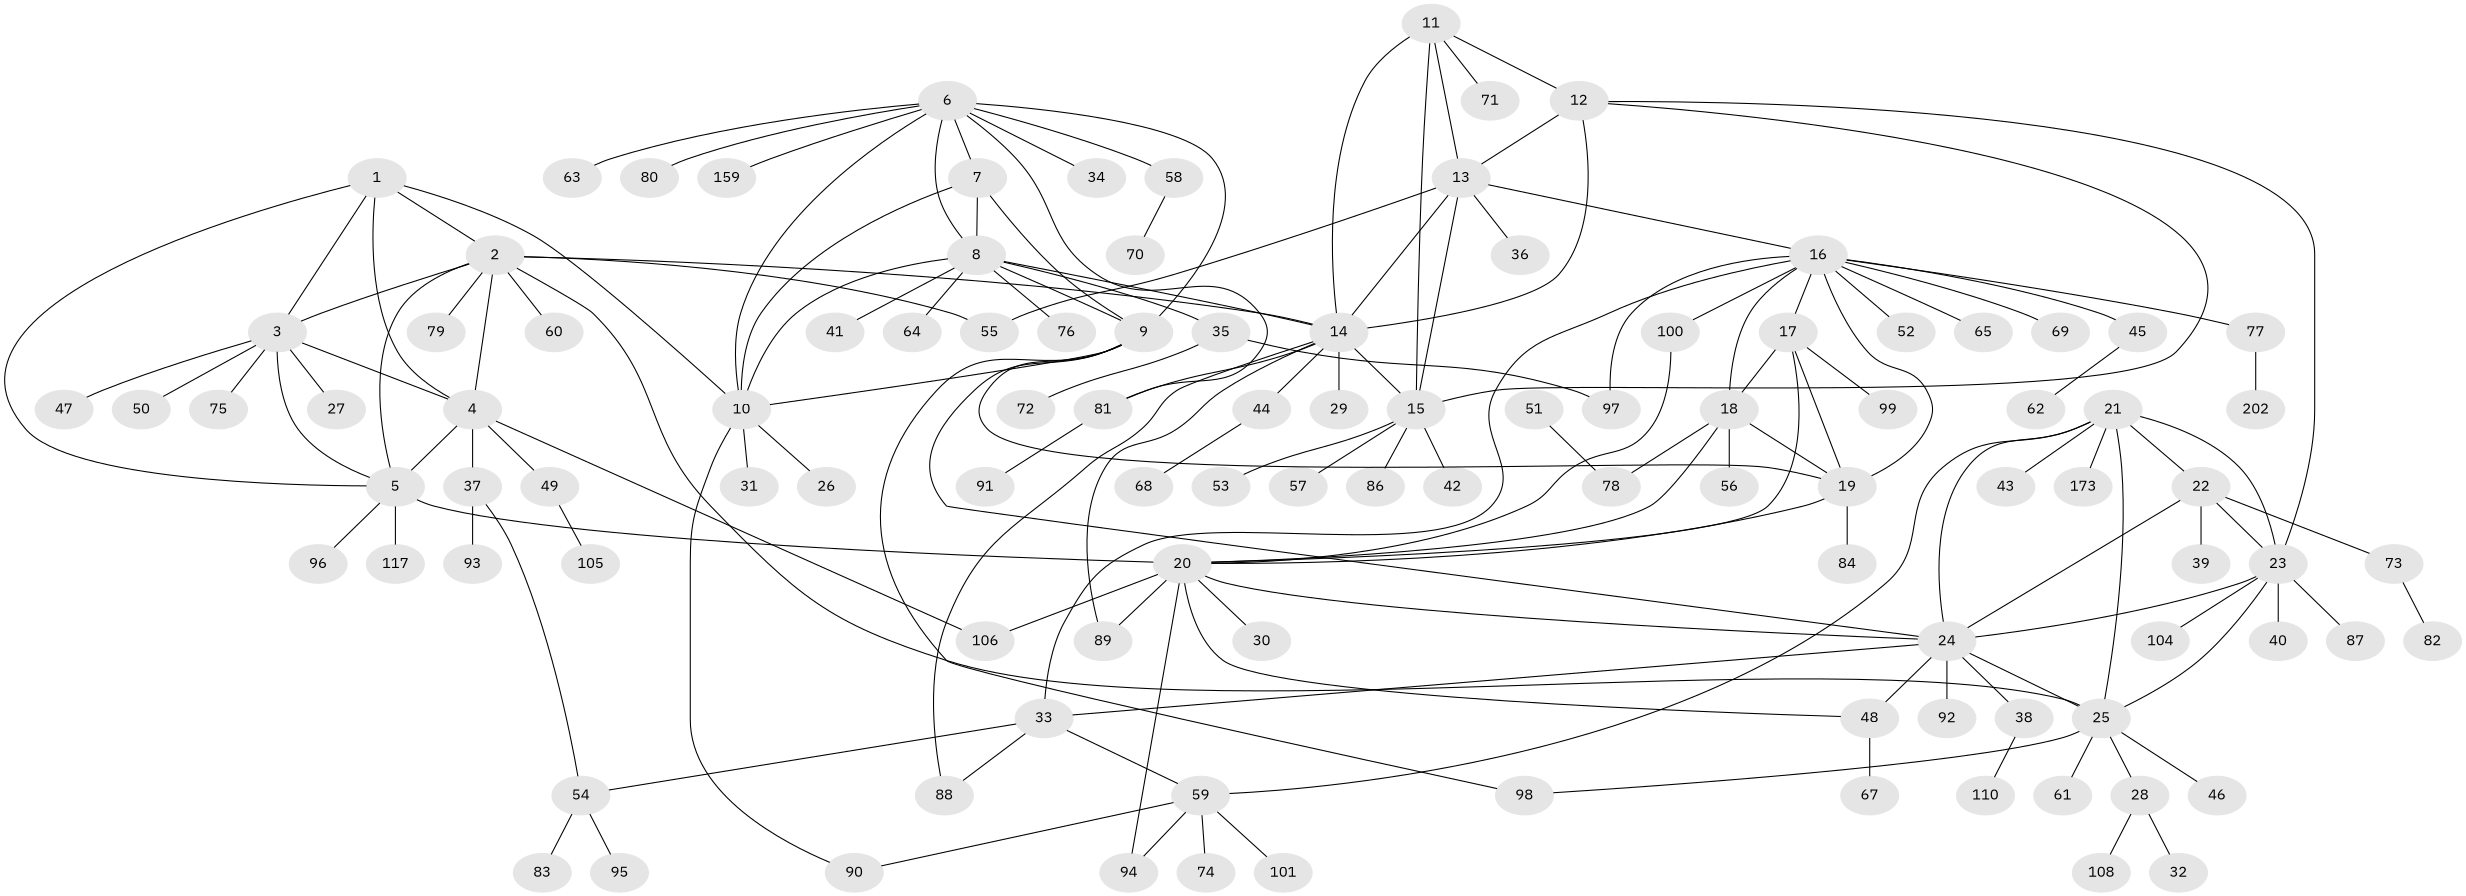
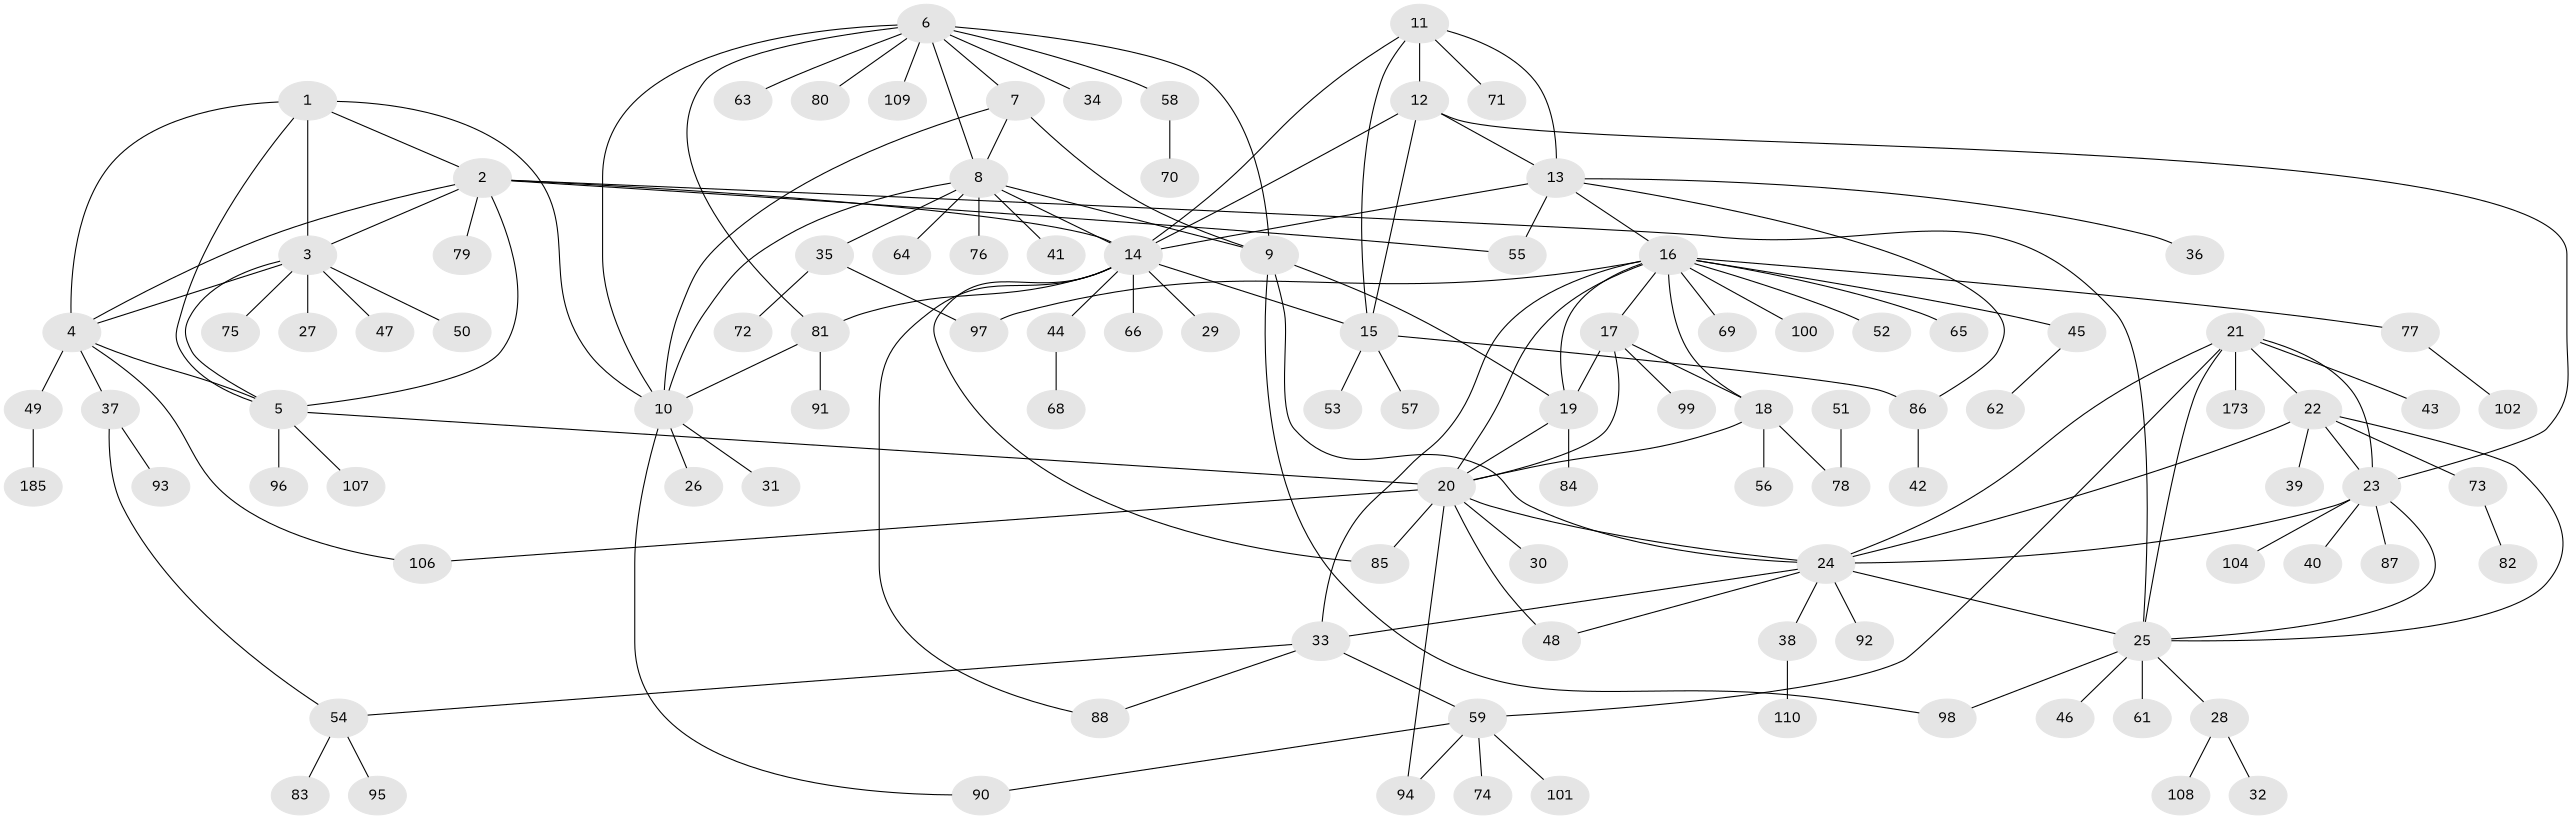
(727, 178) -> (897, 101)
(1439, 294) -> (1868, 245)
(554, 332) -> none
none -> (1133, 332)
(938, 380) -> (742, 371)
(2256, 410) -> (2508, 410)
(1434, 448) -> (1918, 448)
(1788, 448) -> none
(1483, 523) -> (1532, 339)
(395, 564) -> (356, 487)
(591, 564) -> (33, 487)
none -> (2520, 602)
(1103, 641) -> (1380, 564)
(1870, 796) -> none
